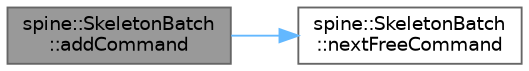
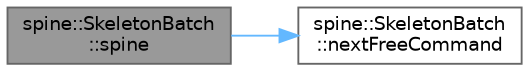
(119, 36) -> (119, 36)
